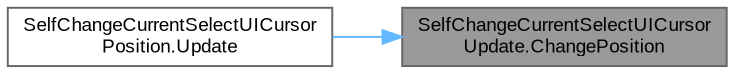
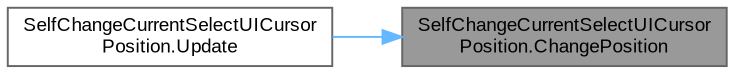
(564, 37) -> (564, 37)
